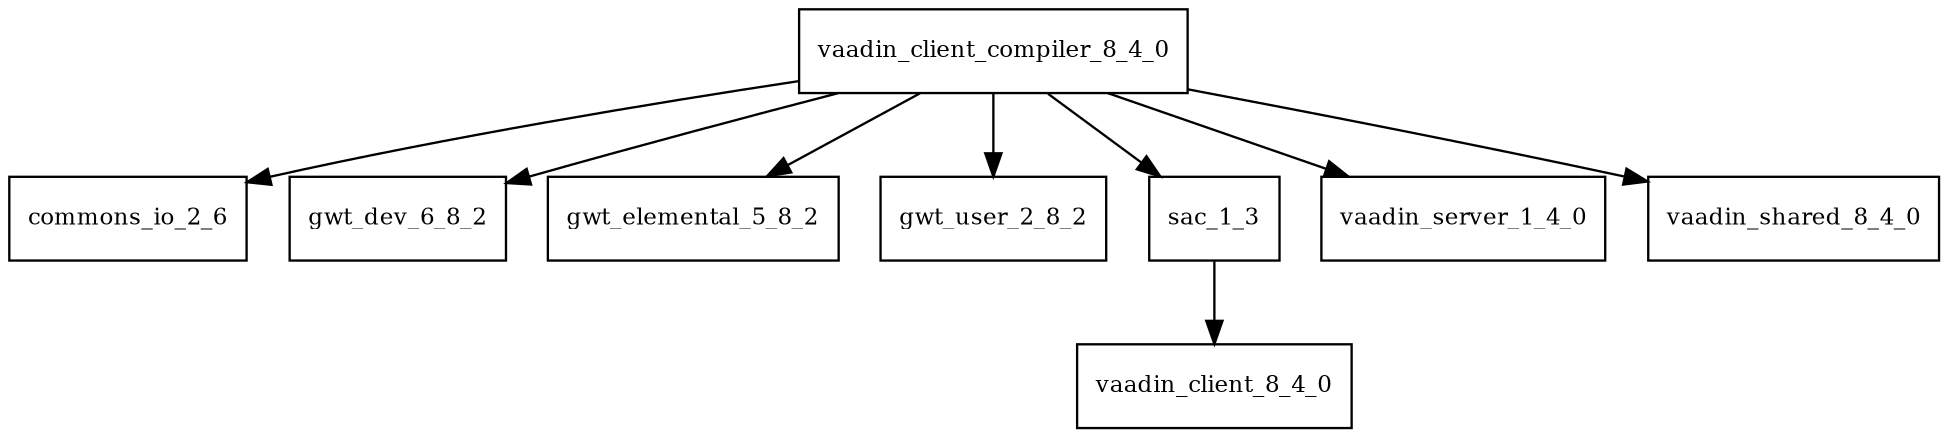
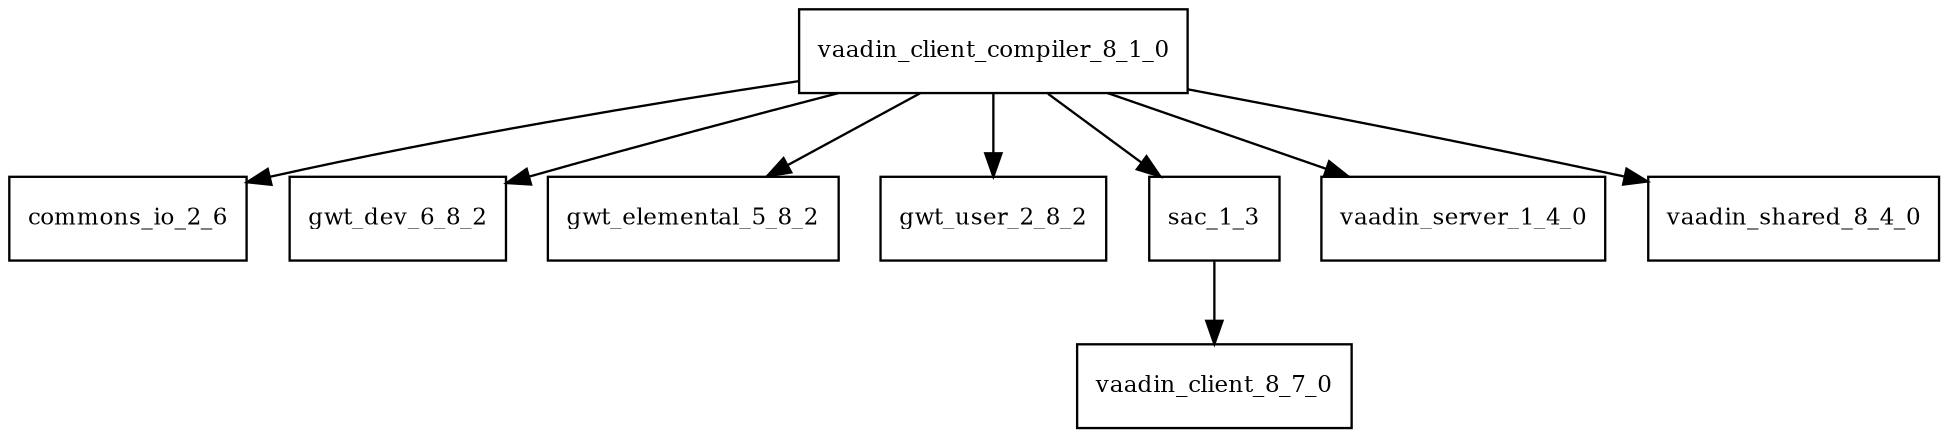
(993, 51) -> (993, 51)
(1214, 386) -> (1214, 386)
